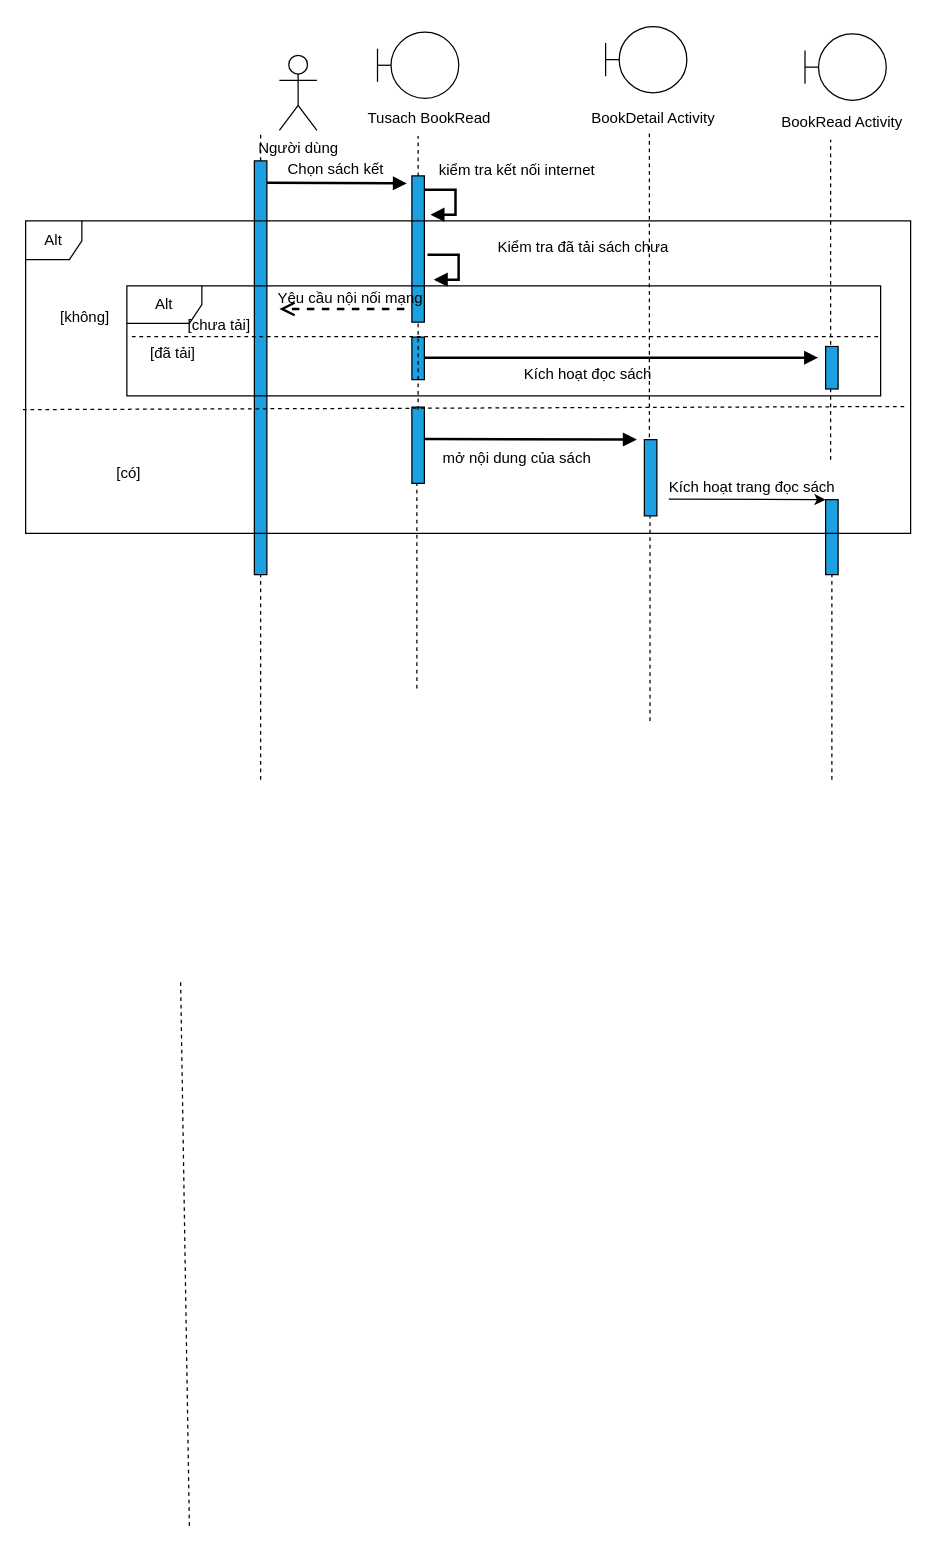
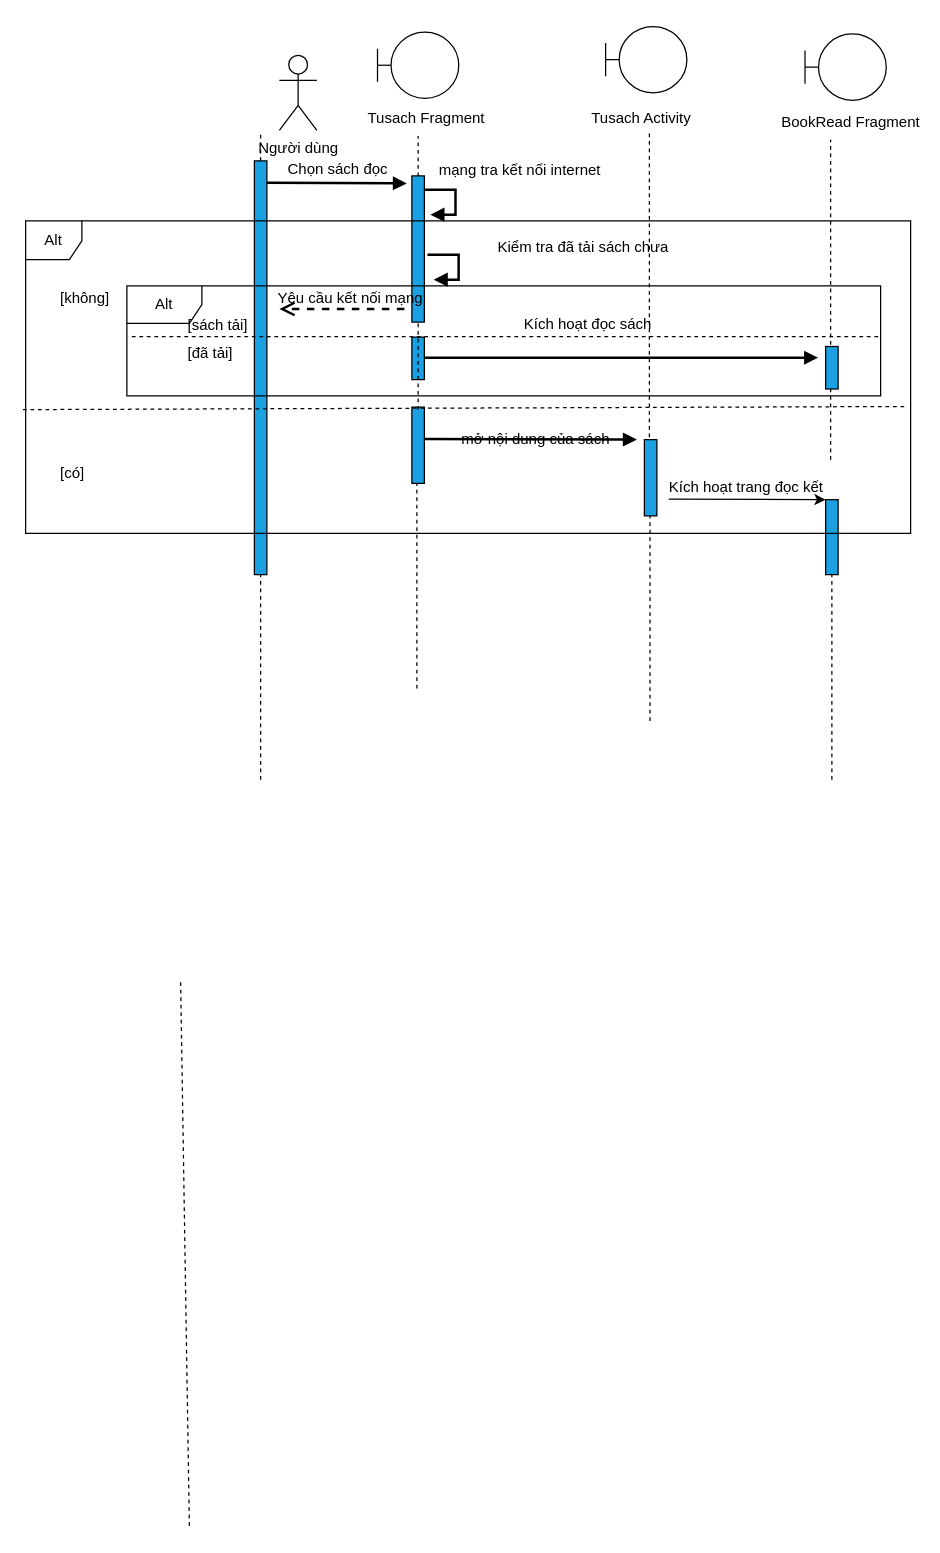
(429, 118) -> (429, 118)
(662, 118) -> (649, 118)
(847, 122) -> (851, 122)
(339, 170) -> (339, 170)
(531, 171) -> (533, 171)
(350, 298) -> (352, 298)
(88, 313) -> (88, 294)
(226, 326) -> (226, 326)
(177, 349) -> (214, 349)
(591, 371) -> (591, 321)
(521, 454) -> (540, 435)
(132, 469) -> (76, 469)
(762, 487) -> (758, 487)
